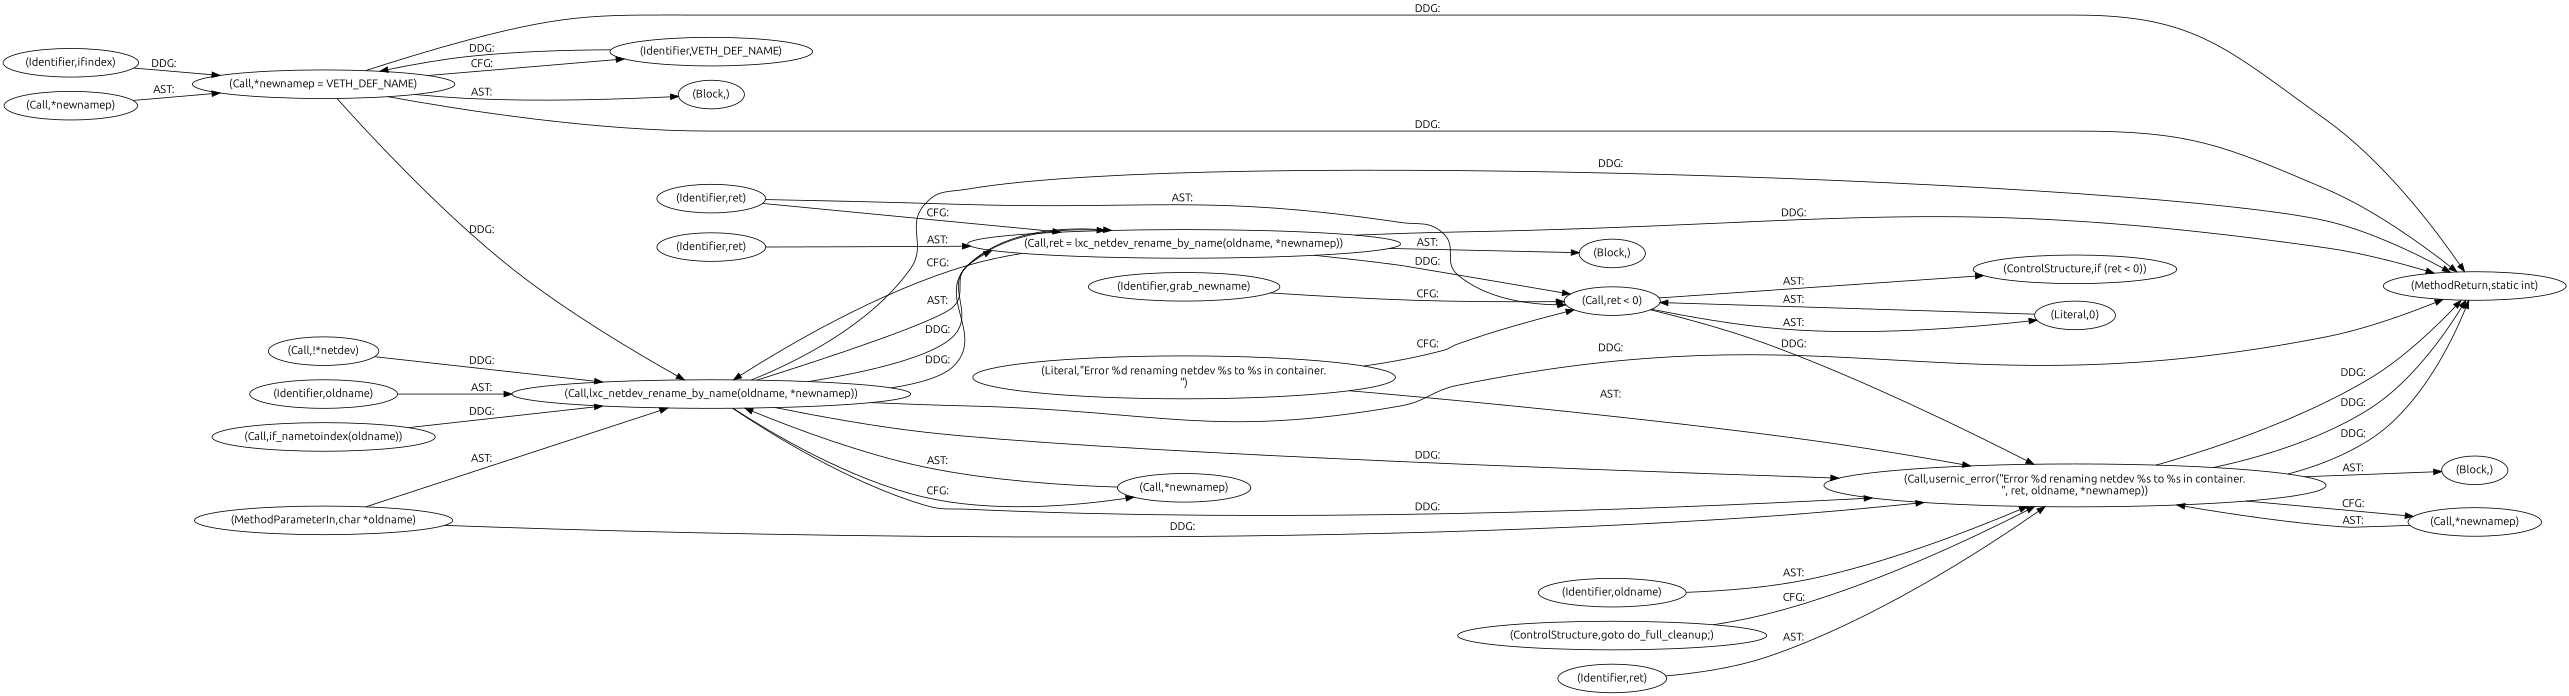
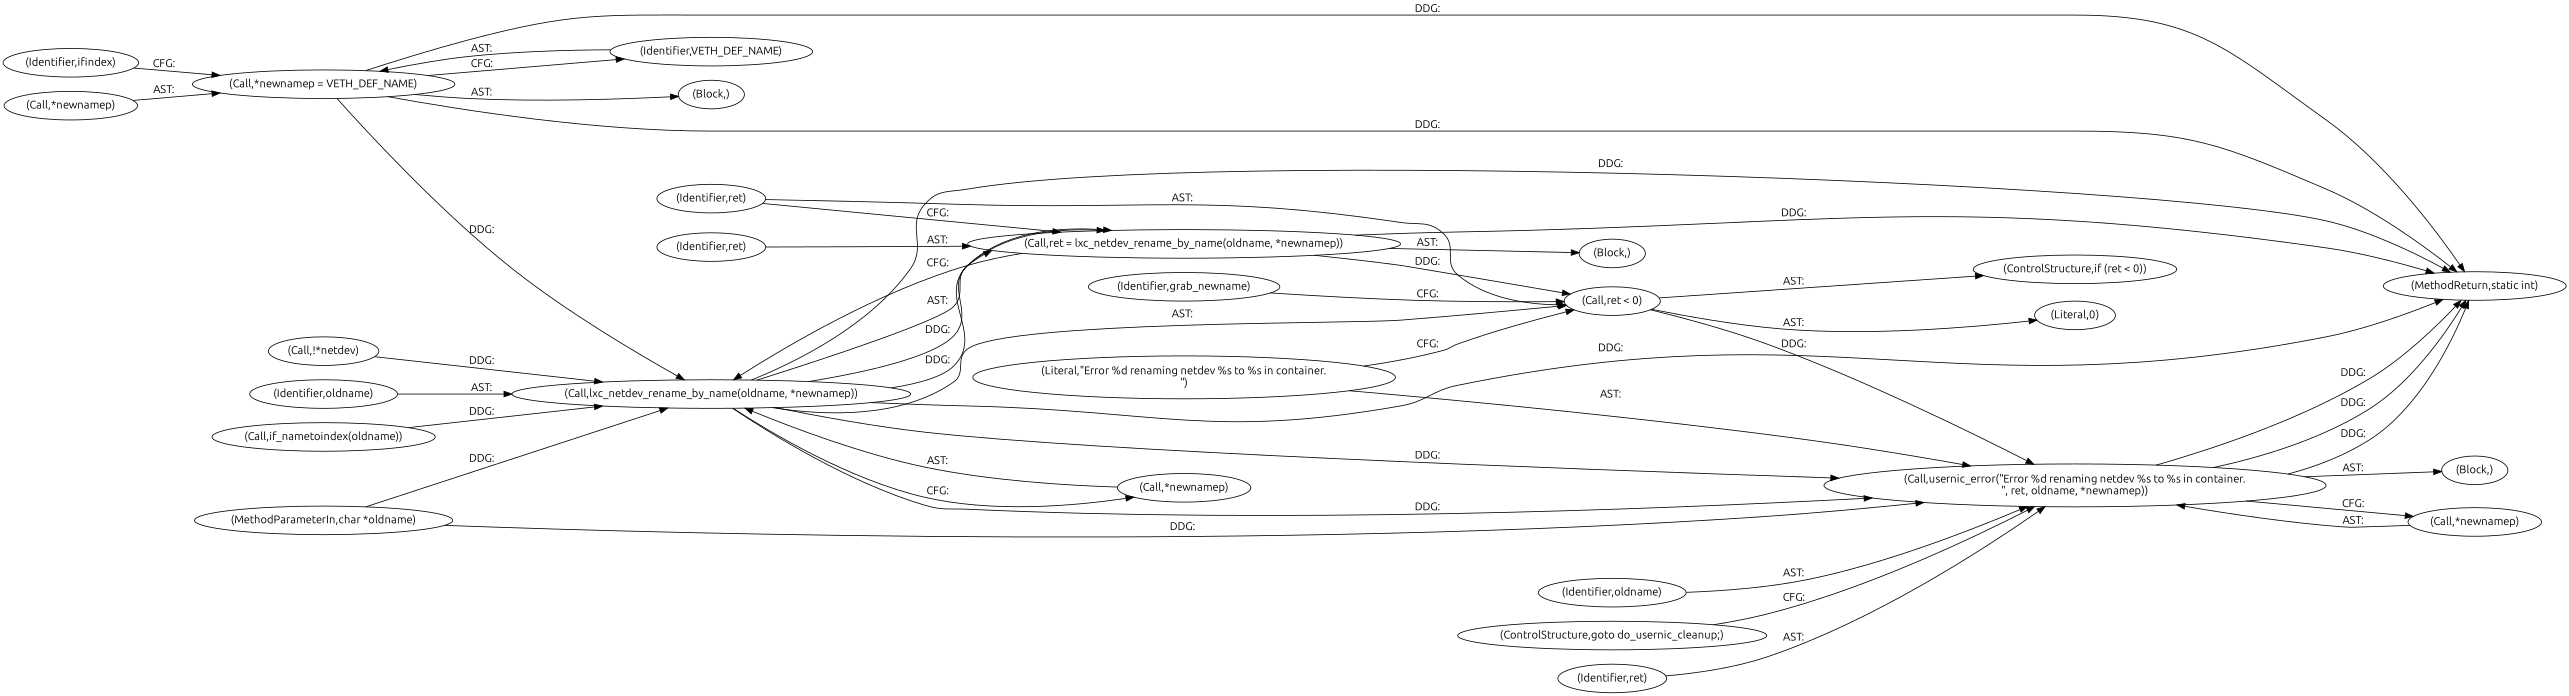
(483, 49) -> (483, 49)
(165, 64) -> (165, 64)
(1851, 308) -> (1150, 327)
(483, 459) -> (483, 459)
(1612, 636) -> (1612, 636)
